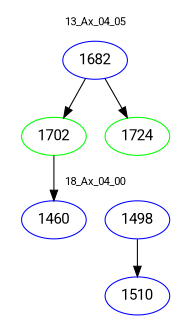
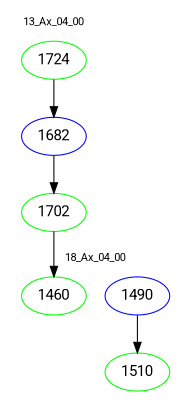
(96, 23) -> (54, 23)
(113, 93) -> (54, 93)
(54, 220) -> (54, 296)
(137, 220) -> (137, 296)
(137, 296) -> (137, 372)
